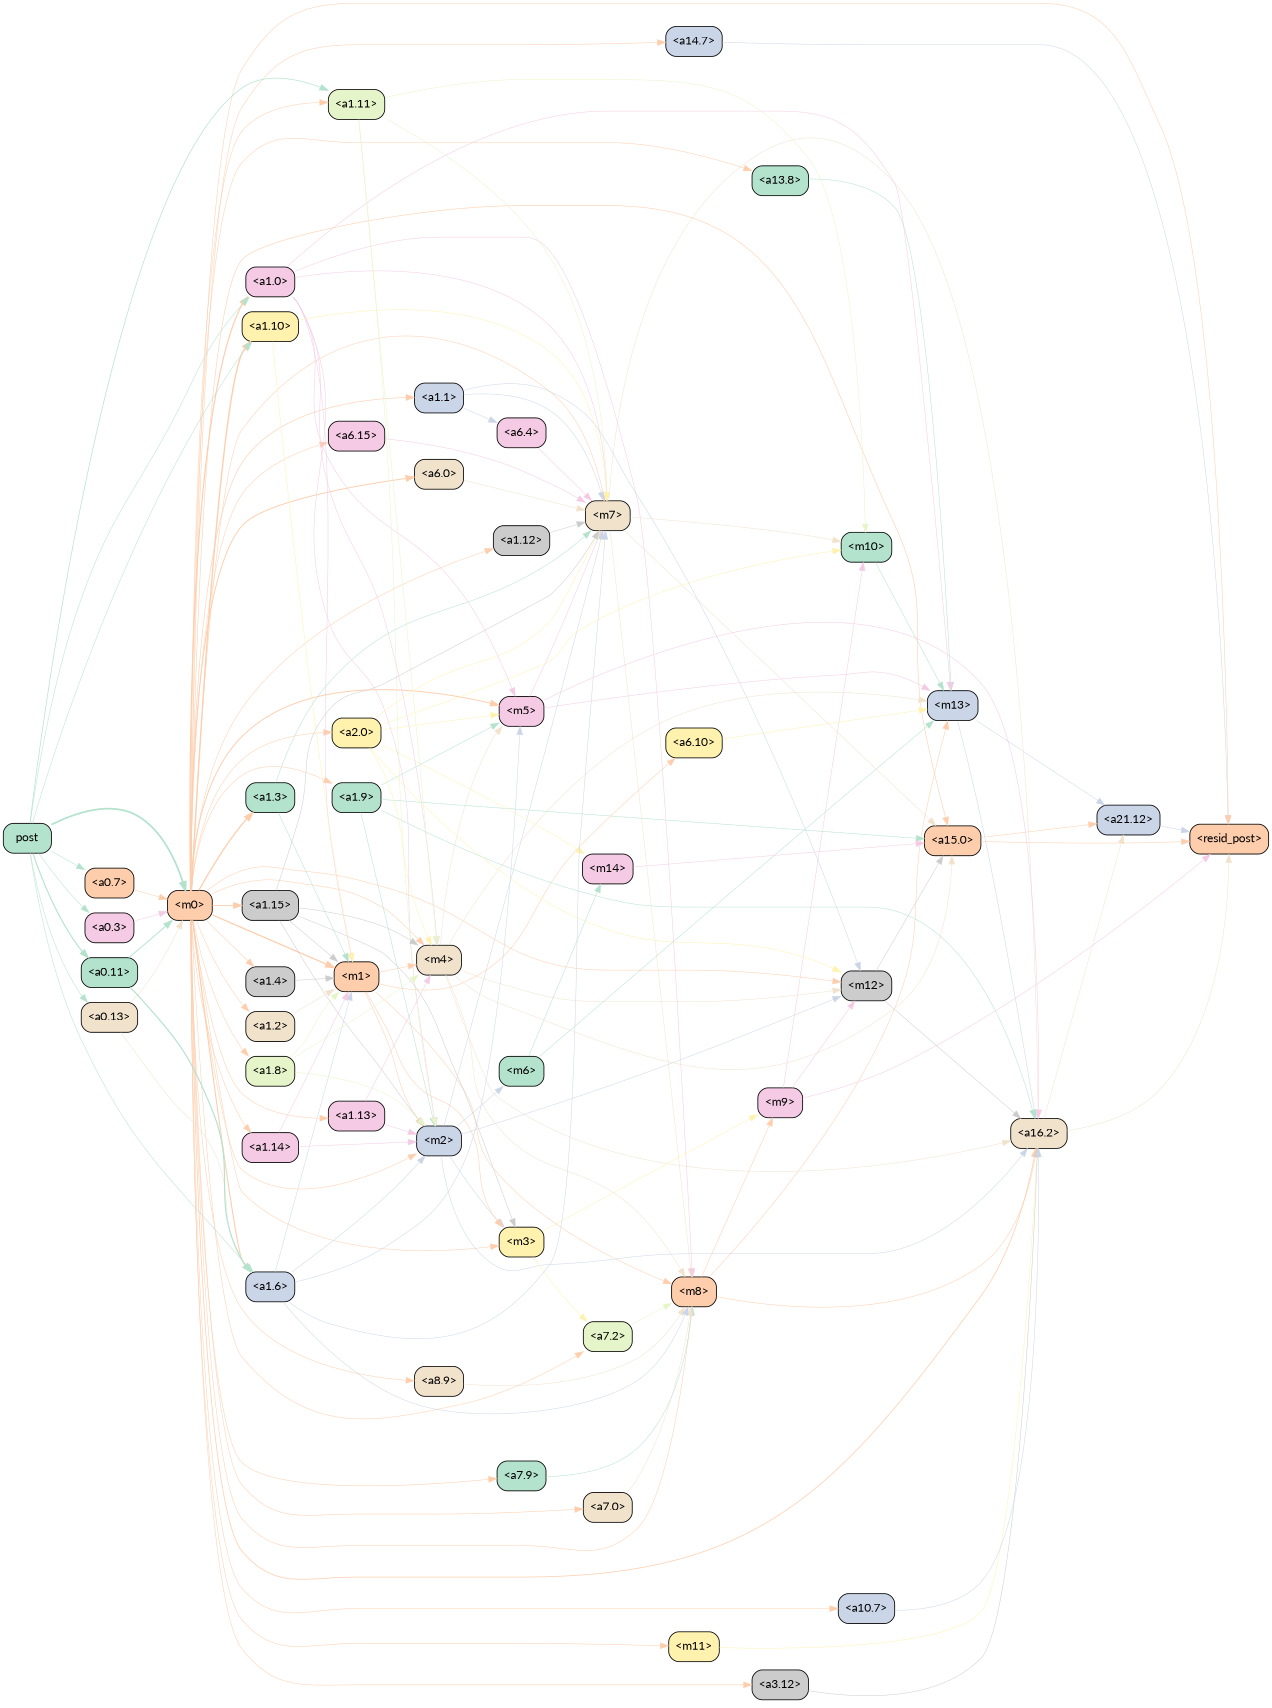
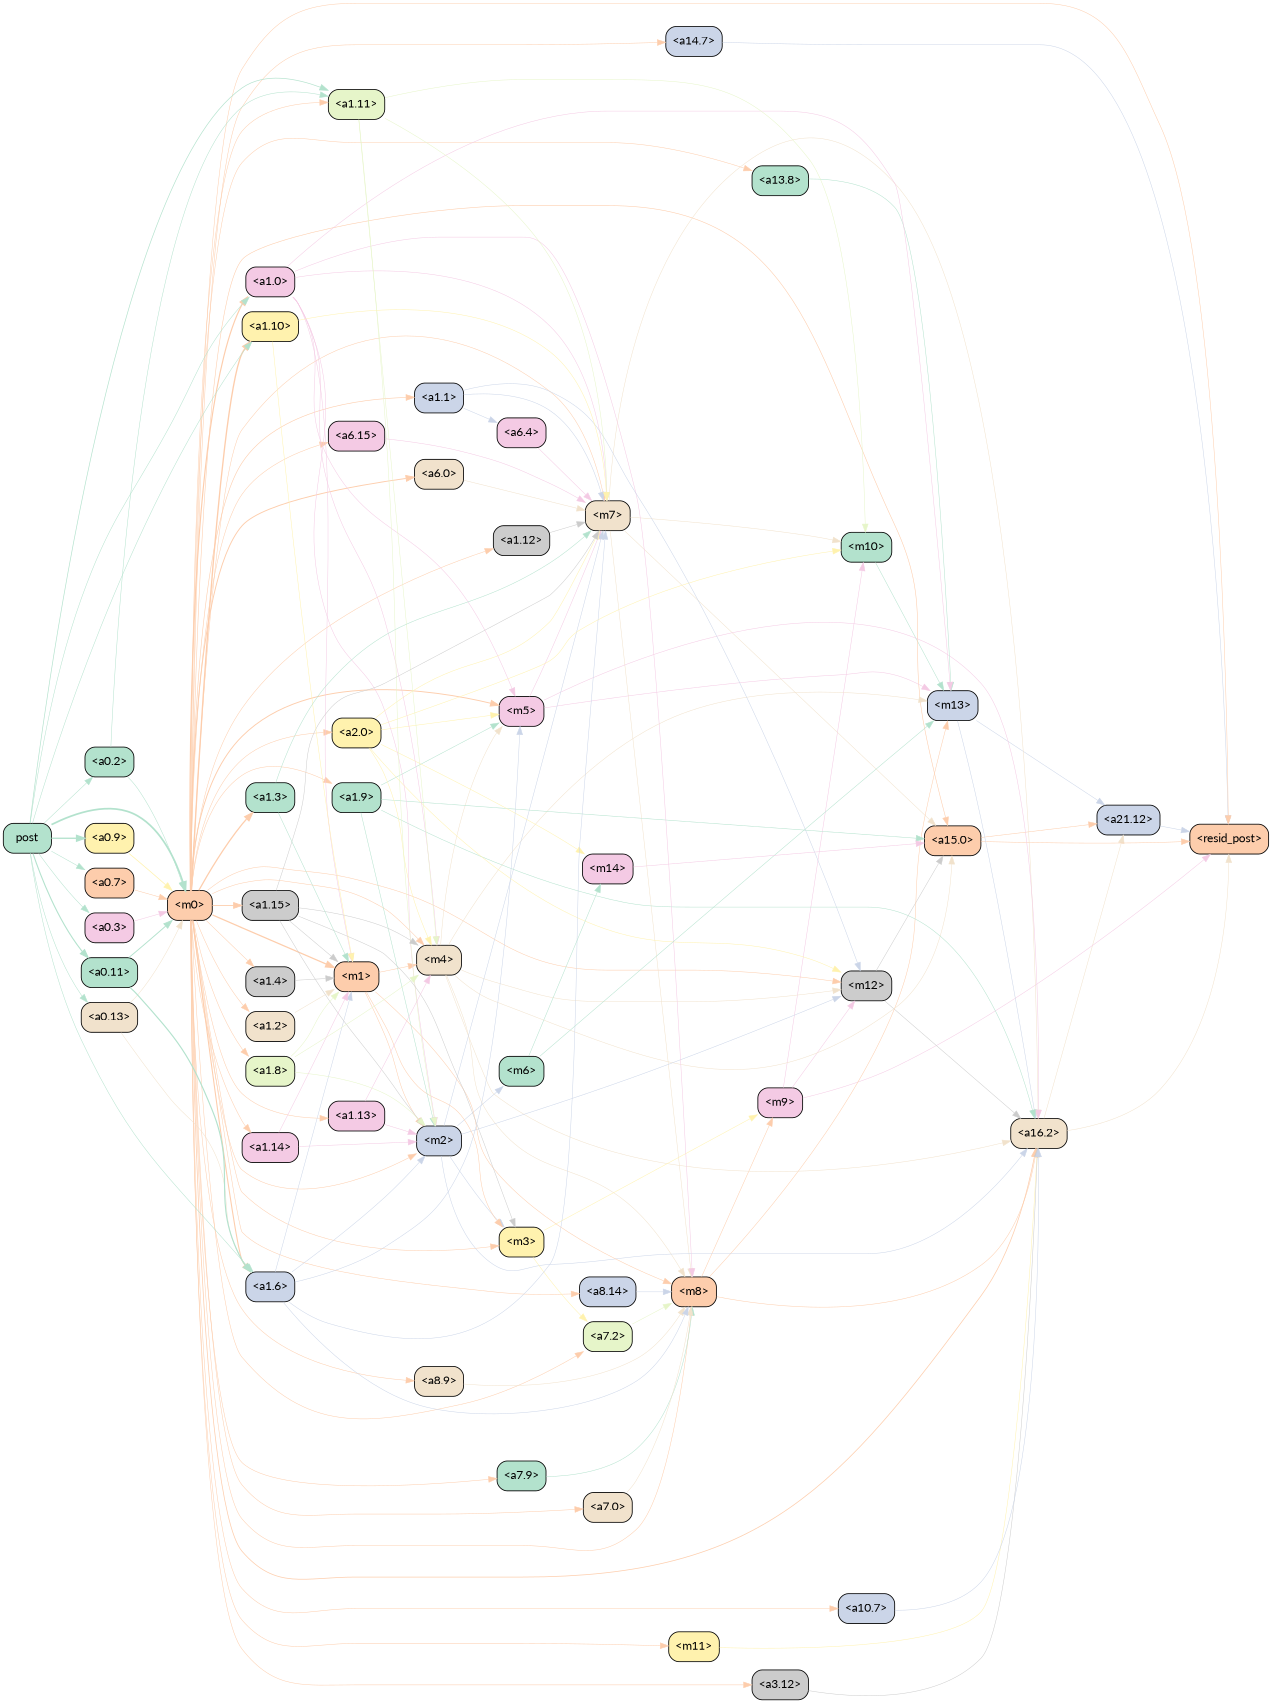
(694, 743) -> none
none -> (109, 762)
none -> (109, 838)
none -> (608, 1292)
